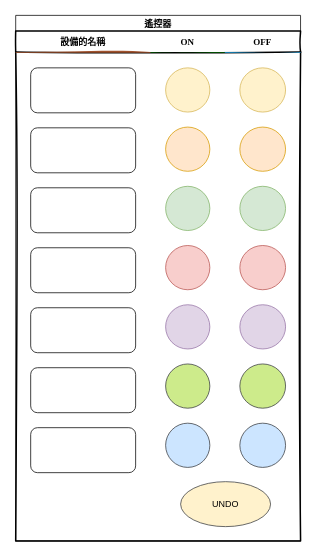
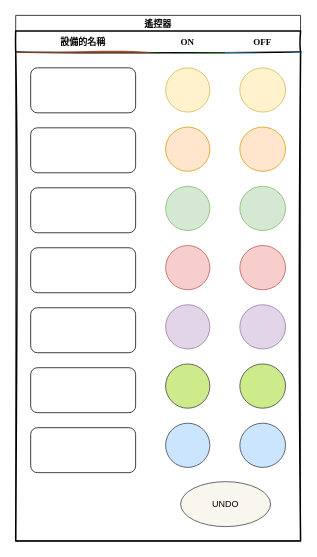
(225, 504) -> (225, 504)
